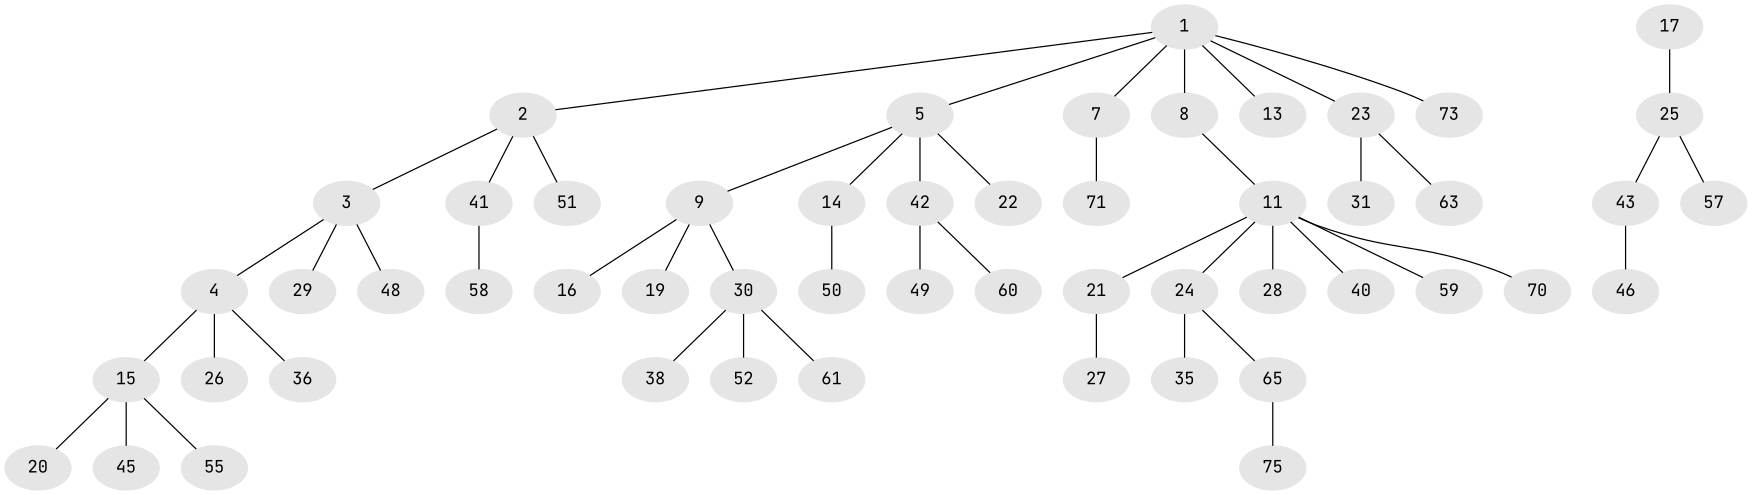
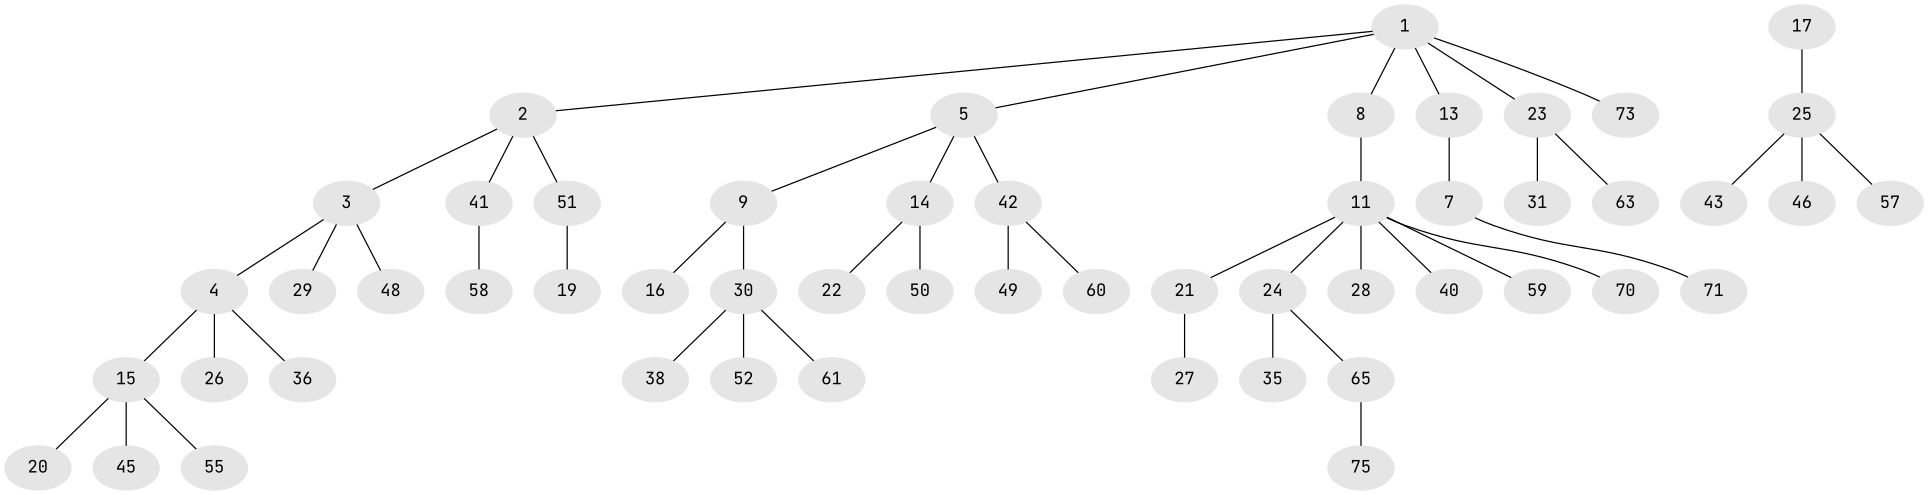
(1141, 71) -> (1449, 159)
(964, 159) -> (876, 247)
(677, 248) -> (567, 248)
(1626, 248) -> (1802, 159)
